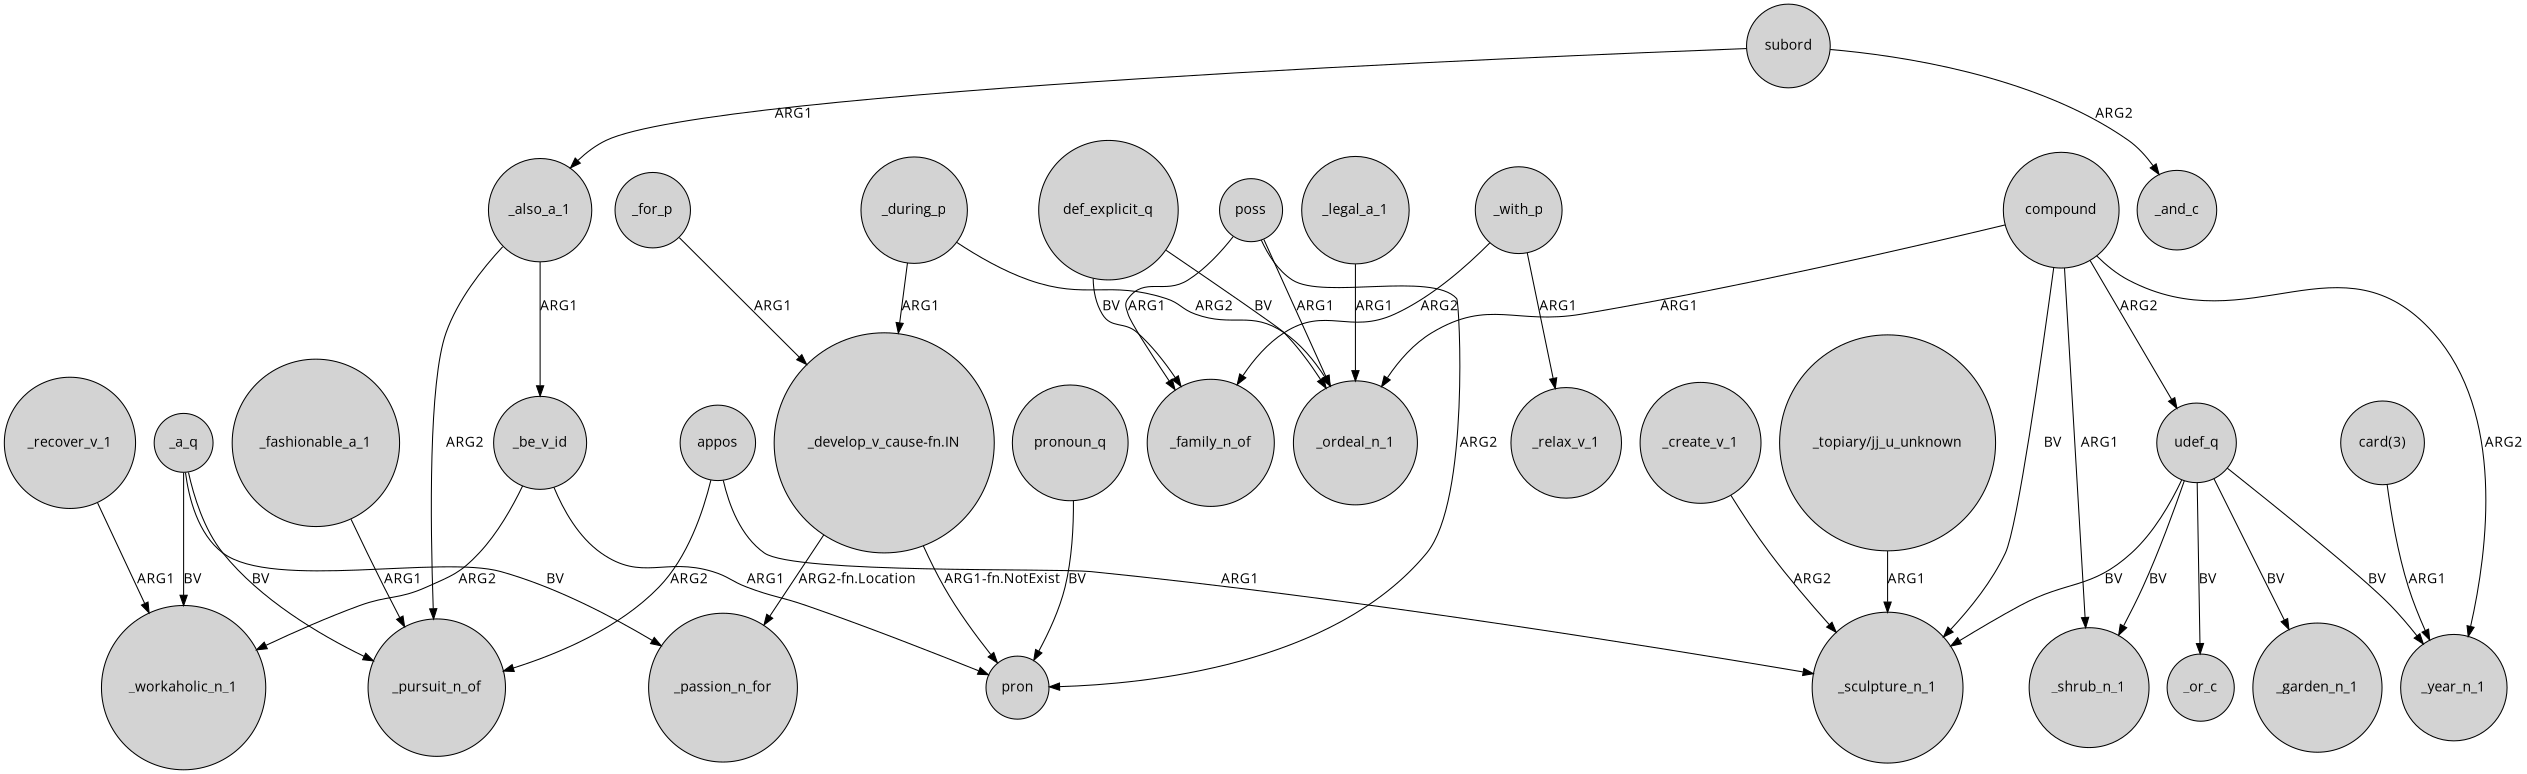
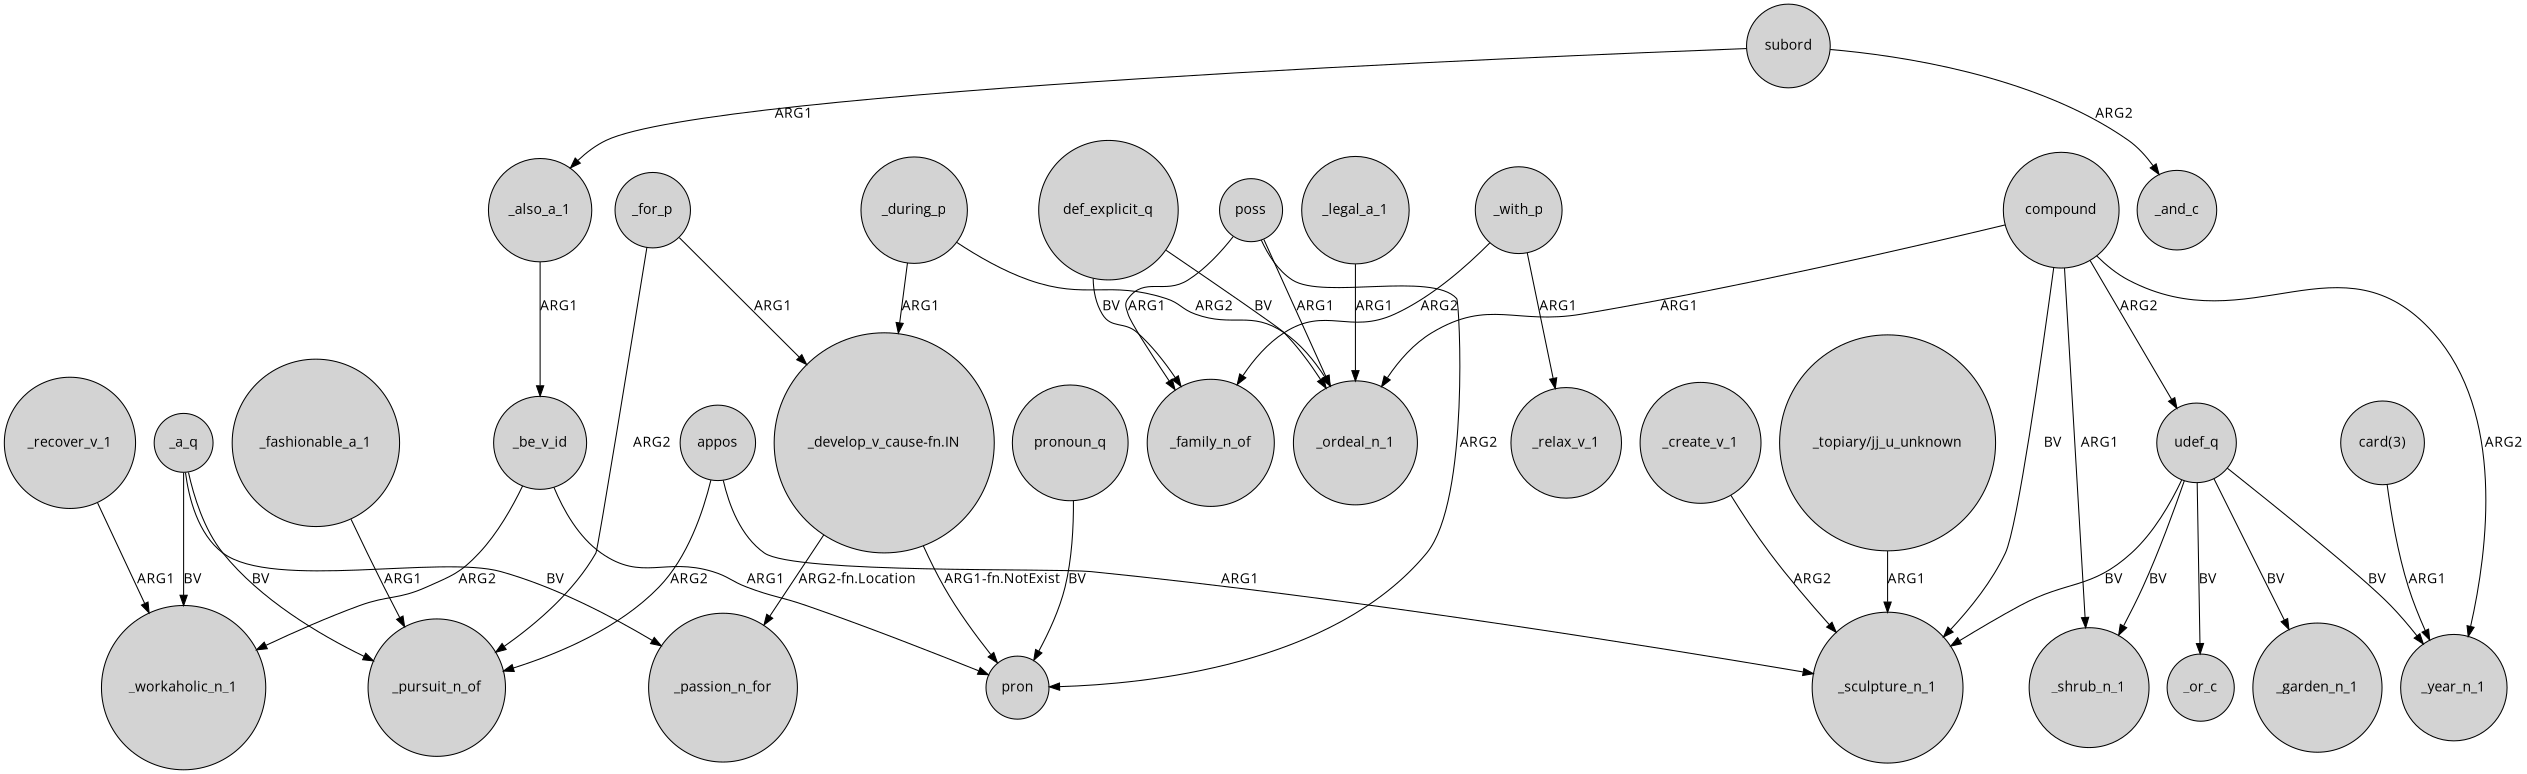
(434, 418) -> (611, 465)
